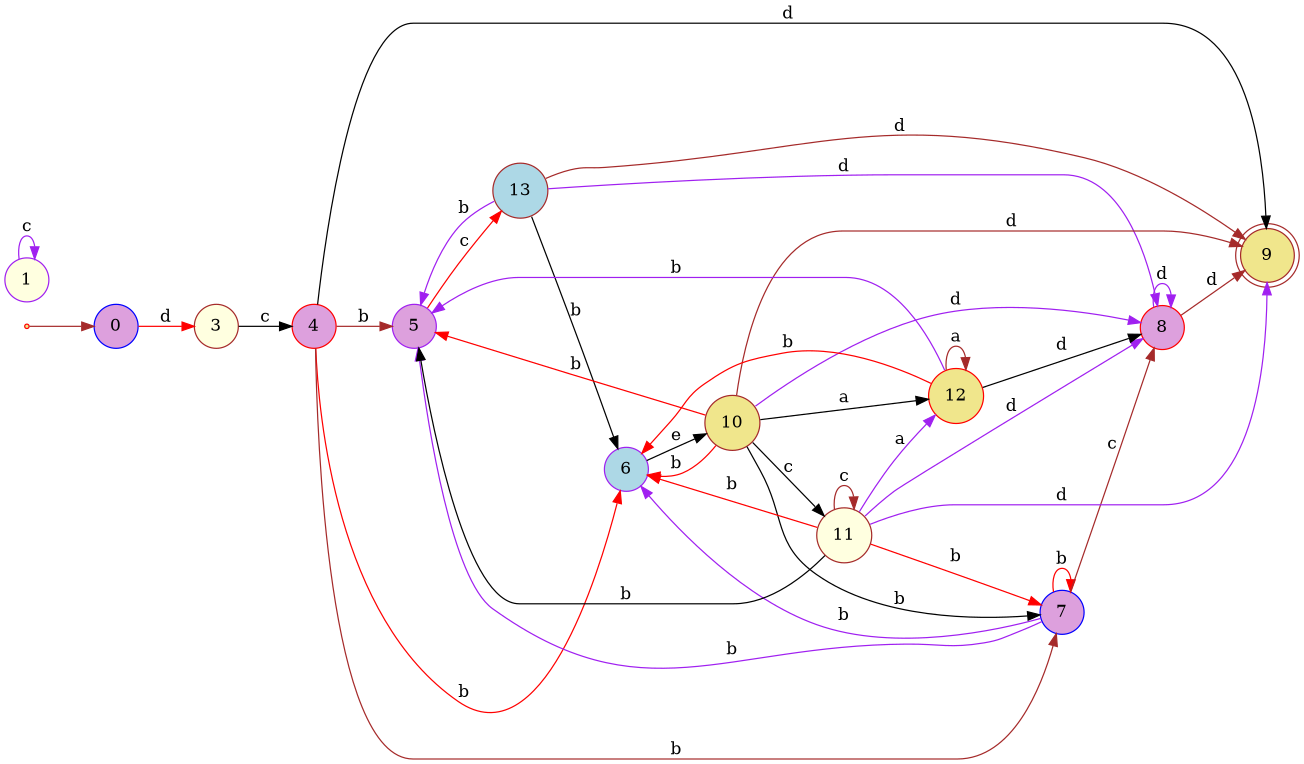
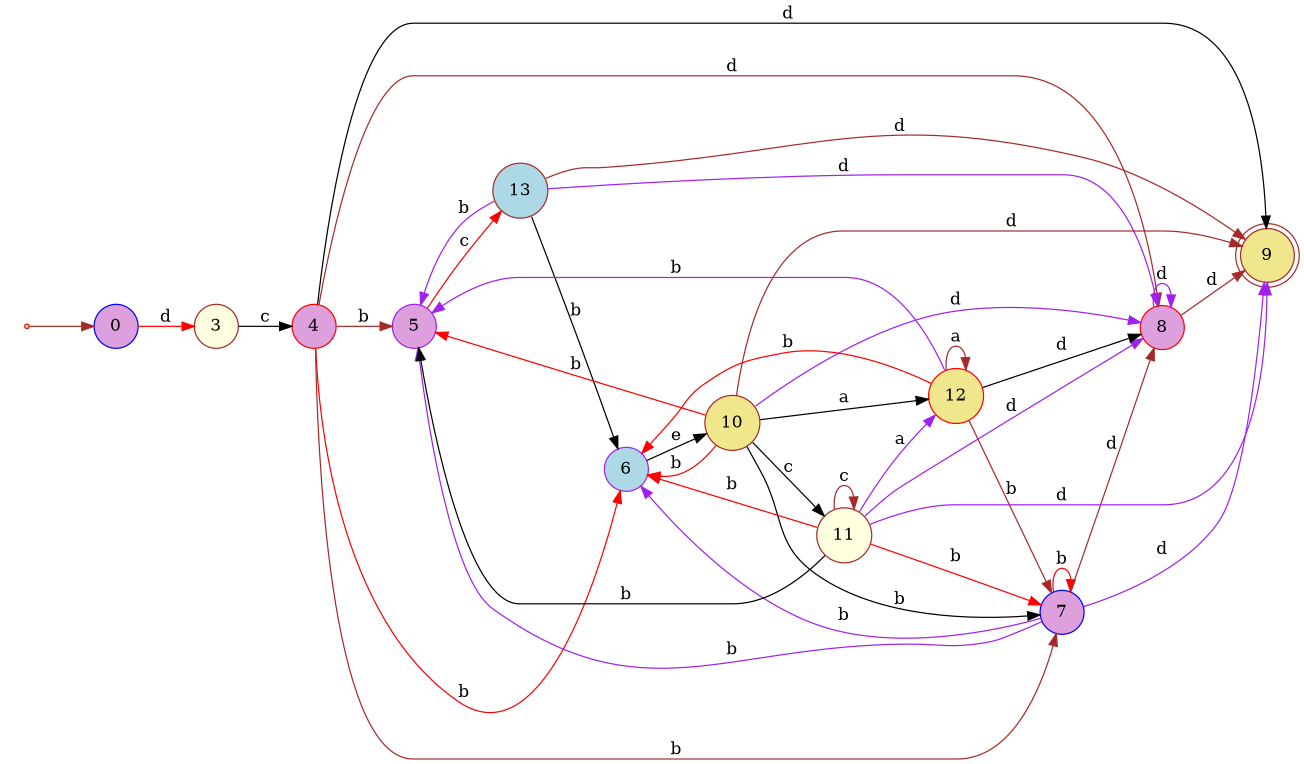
none -> (726, 76)
(27, 280) -> none
(1112, 444) -> (1112, 444)
none -> (1232, 489)
none -> (1006, 497)
